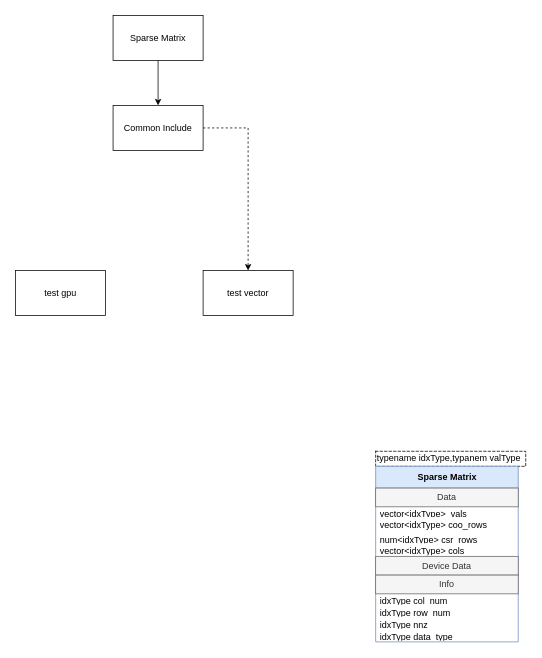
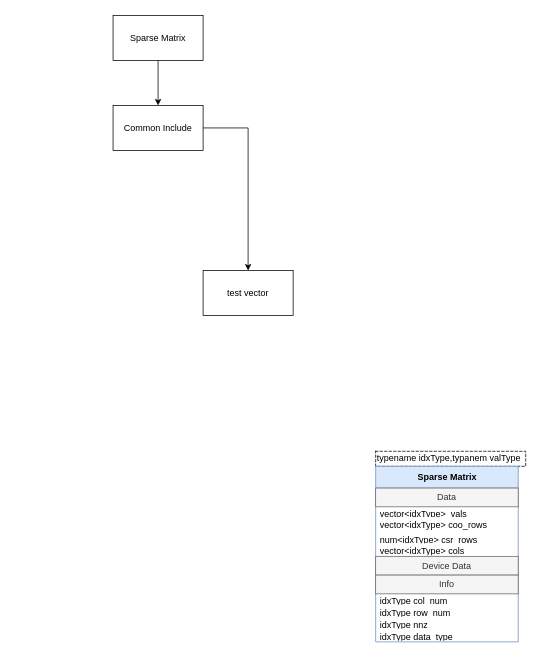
(248, 173) -> (248, 173)
(60, 293) -> none
